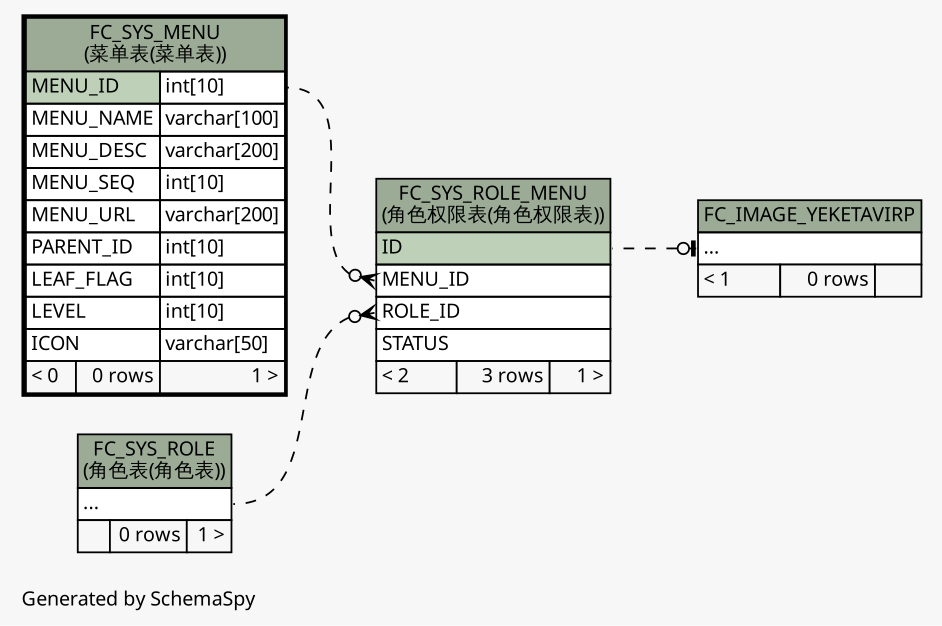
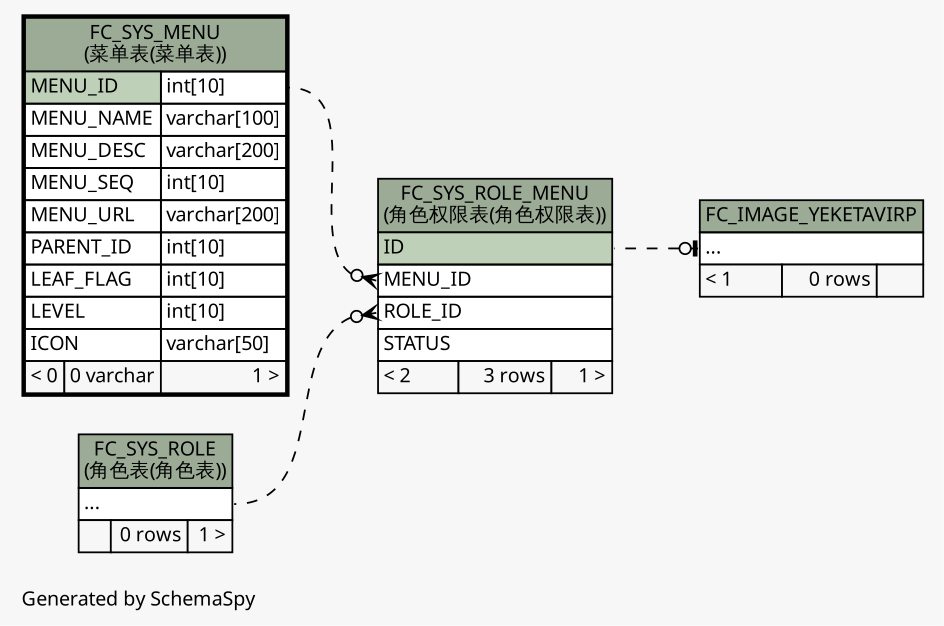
(123, 376) -> (113, 376)
